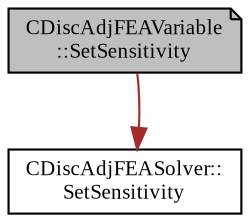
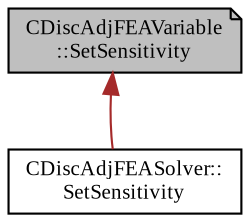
(139, 100) -> (111, 122)
